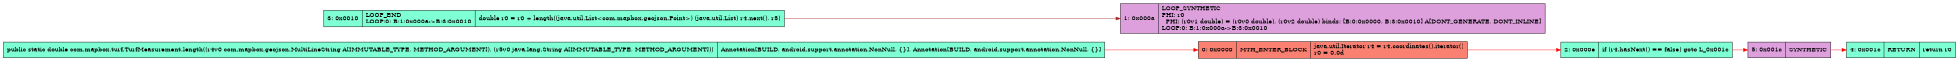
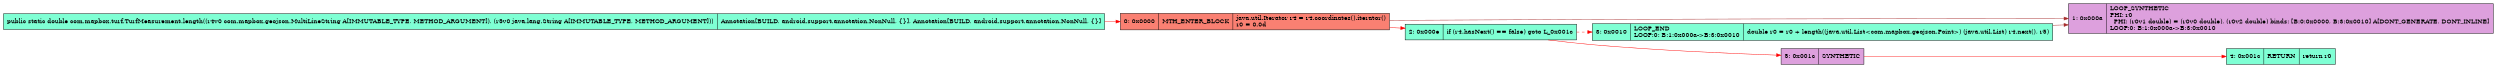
none -> (1727, 19)
none -> (1582, 32)
